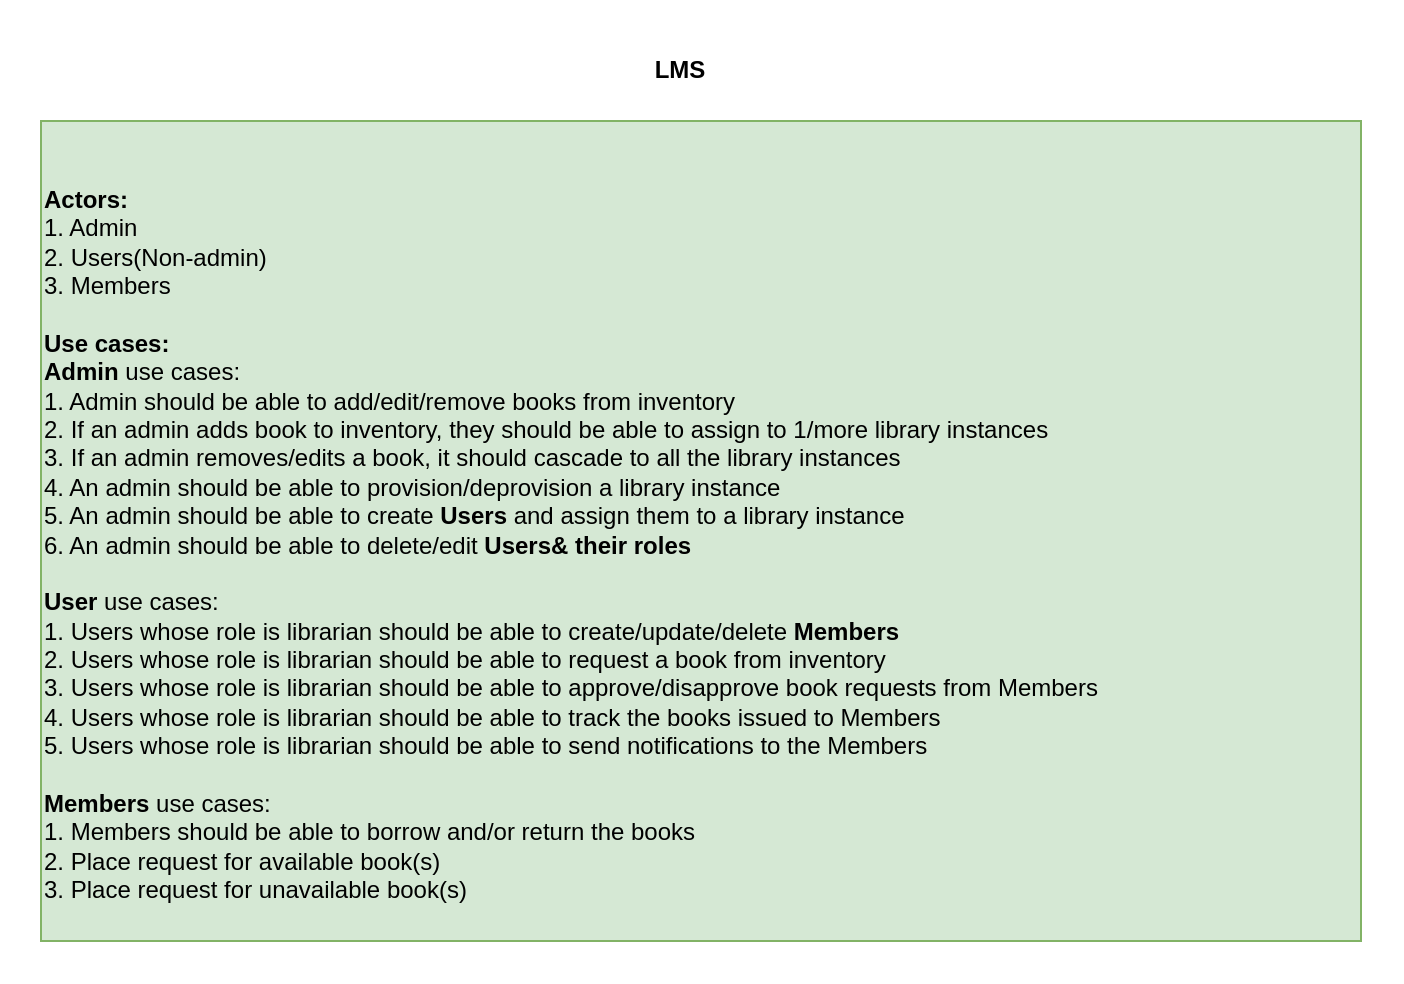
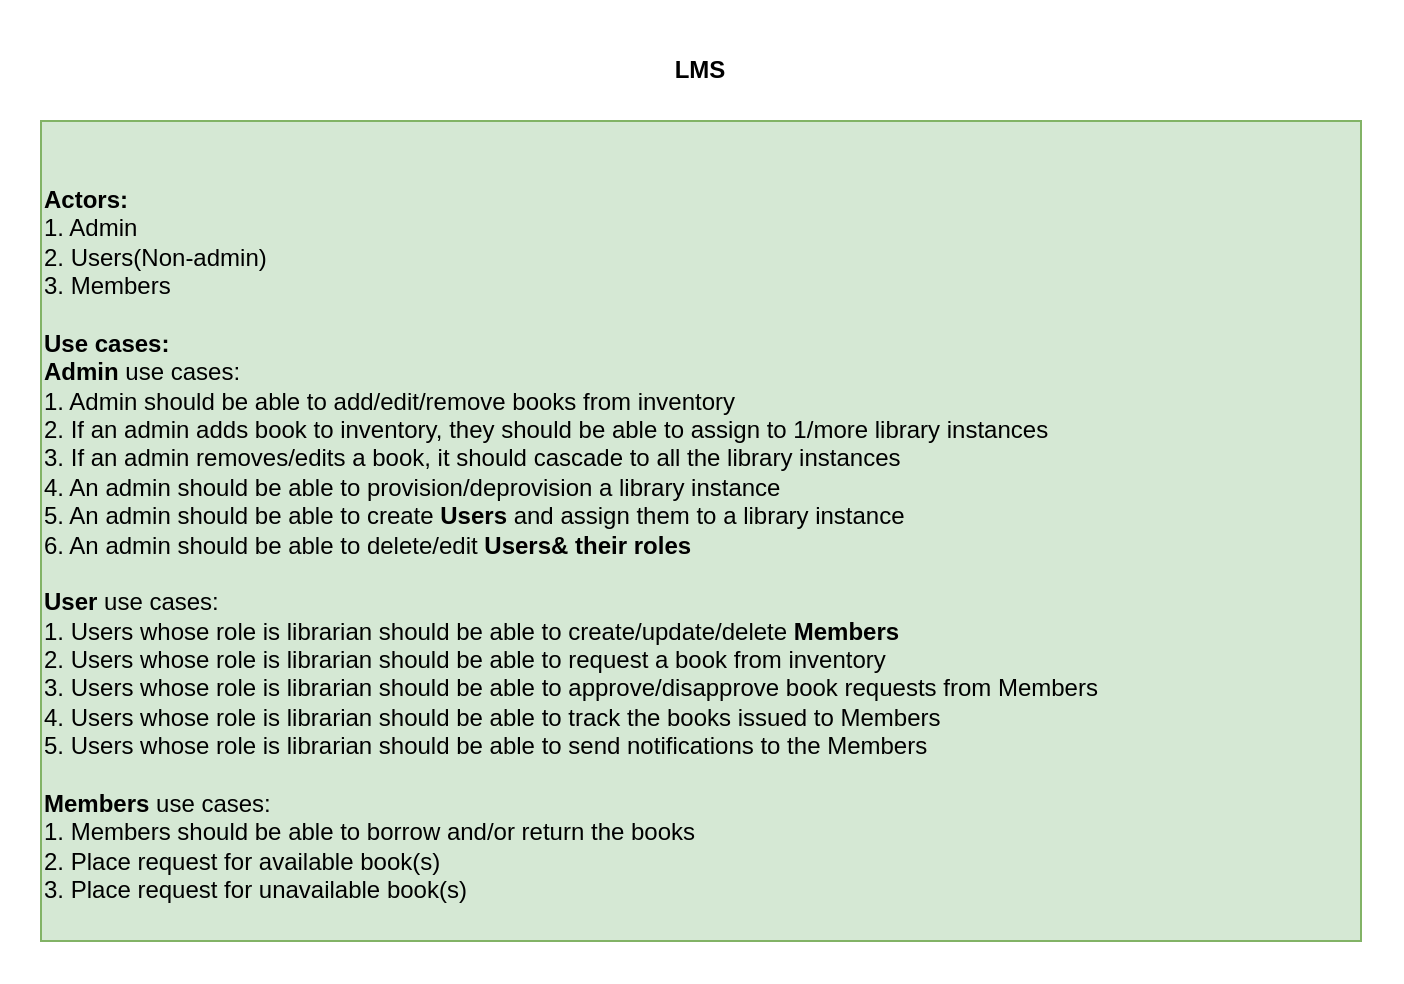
(681, 71) -> (701, 71)
